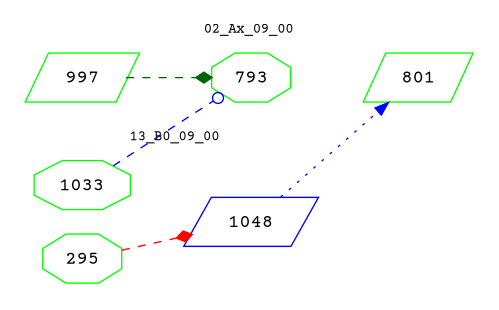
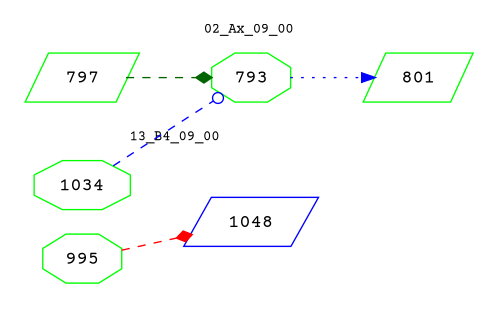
(82, 78) -> (82, 78)
(175, 137) -> (175, 137)
(337, 148) -> (326, 78)
(82, 185) -> (82, 185)
(82, 259) -> (82, 259)
